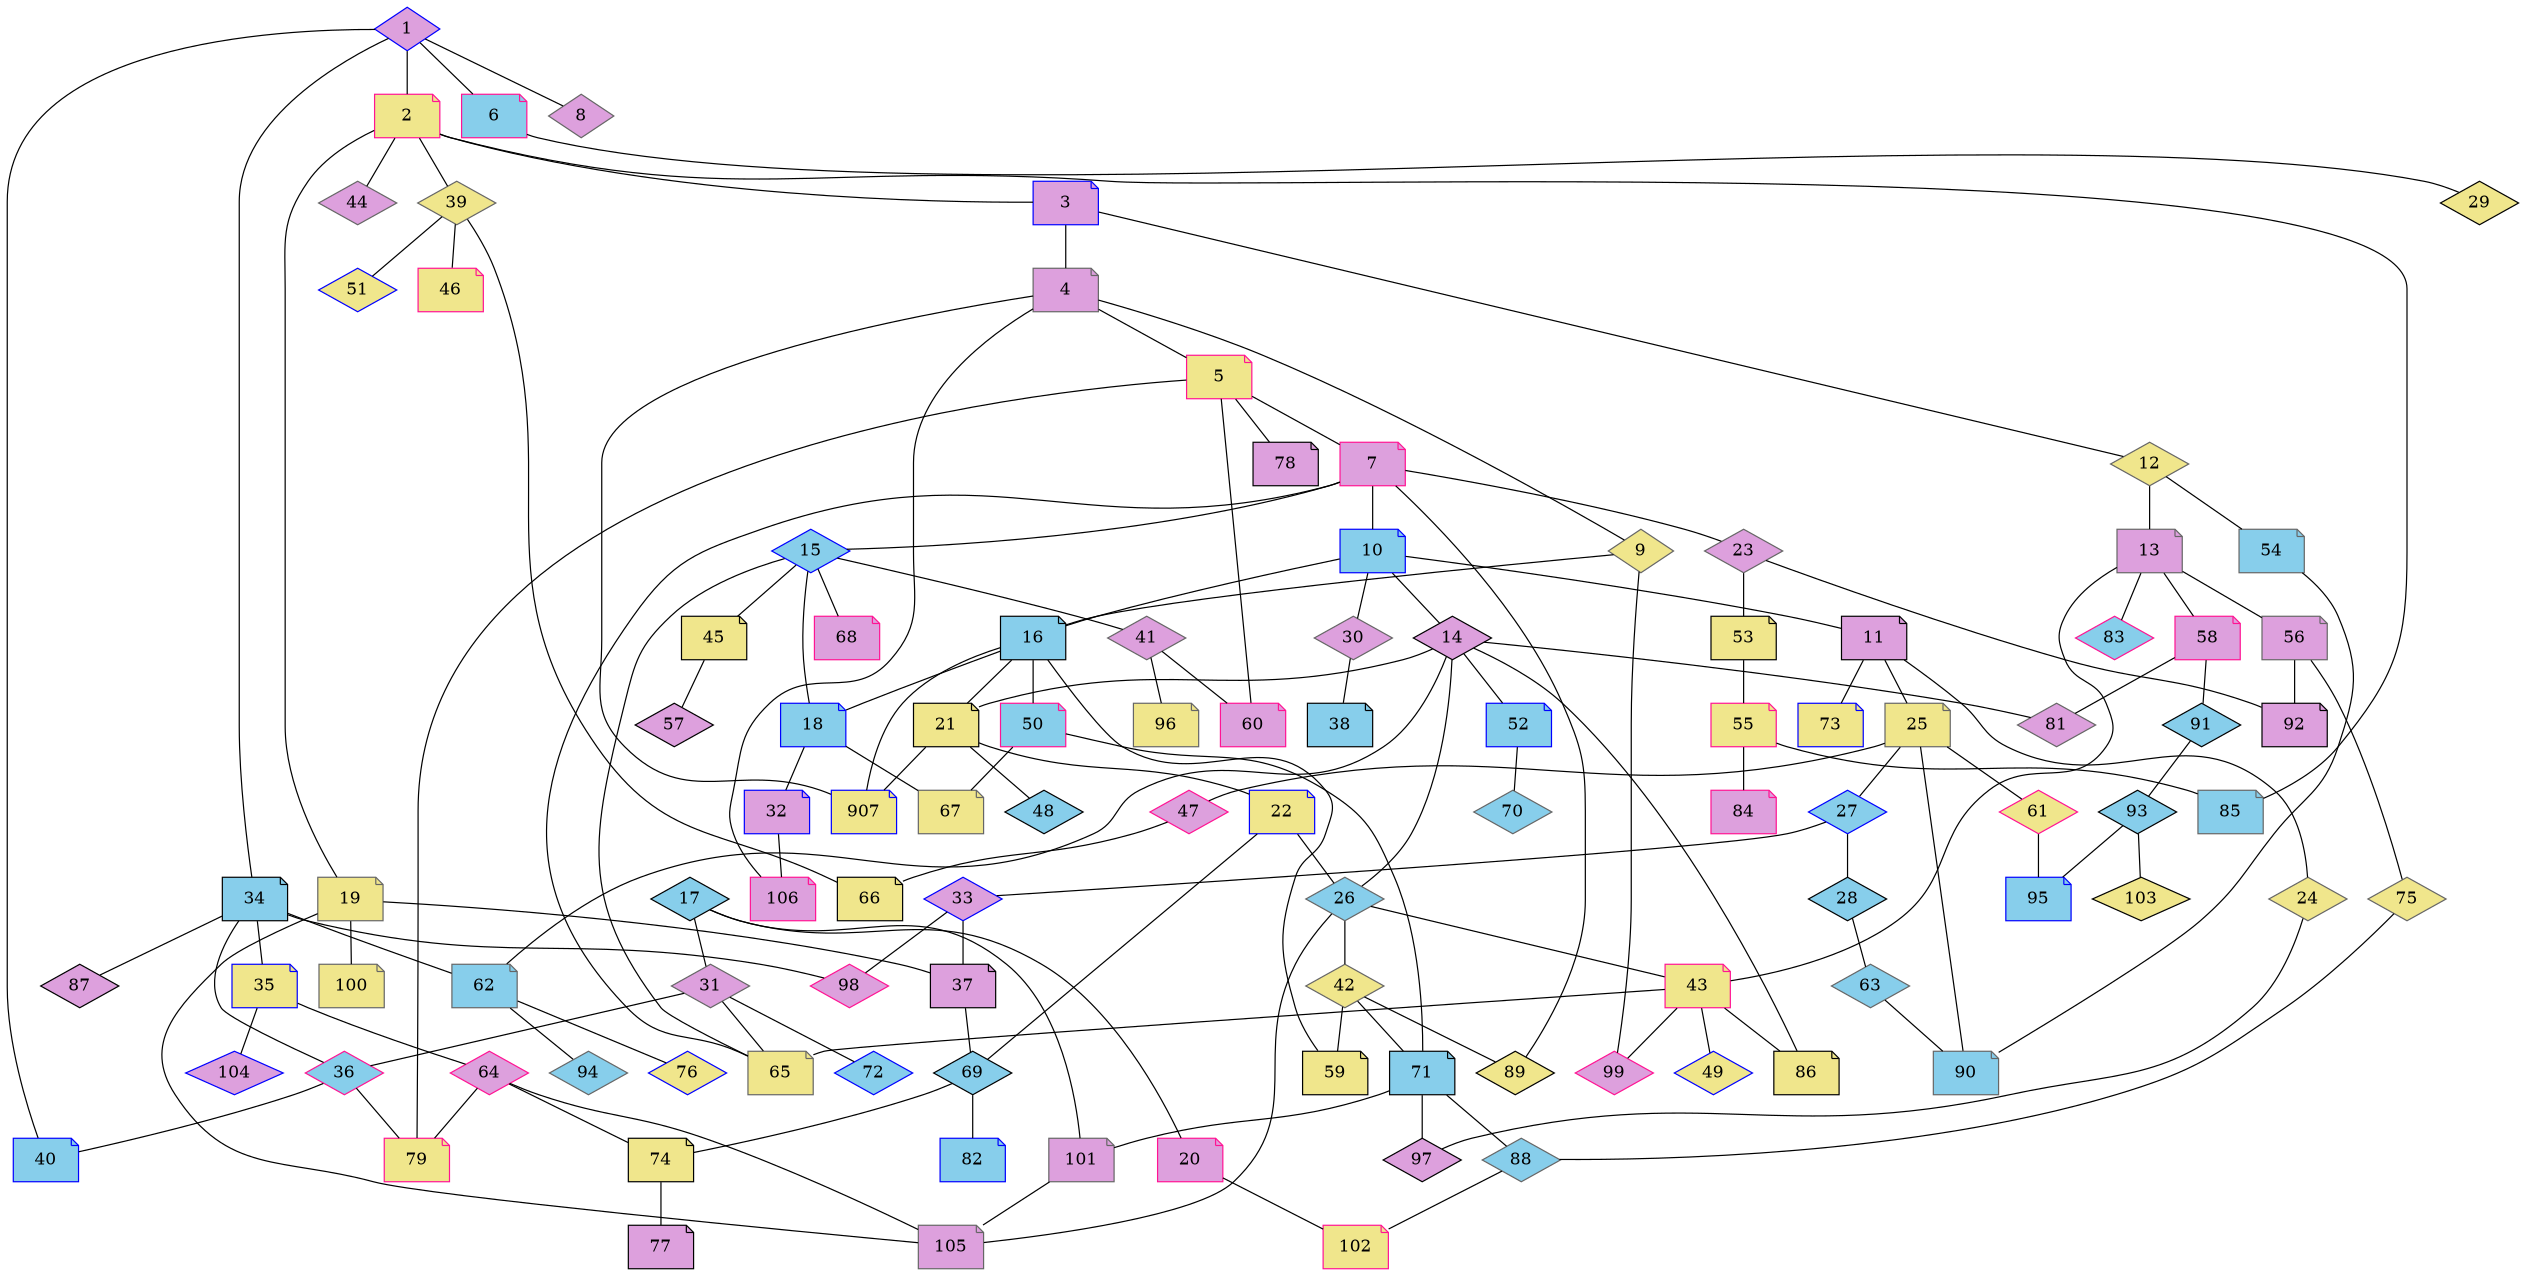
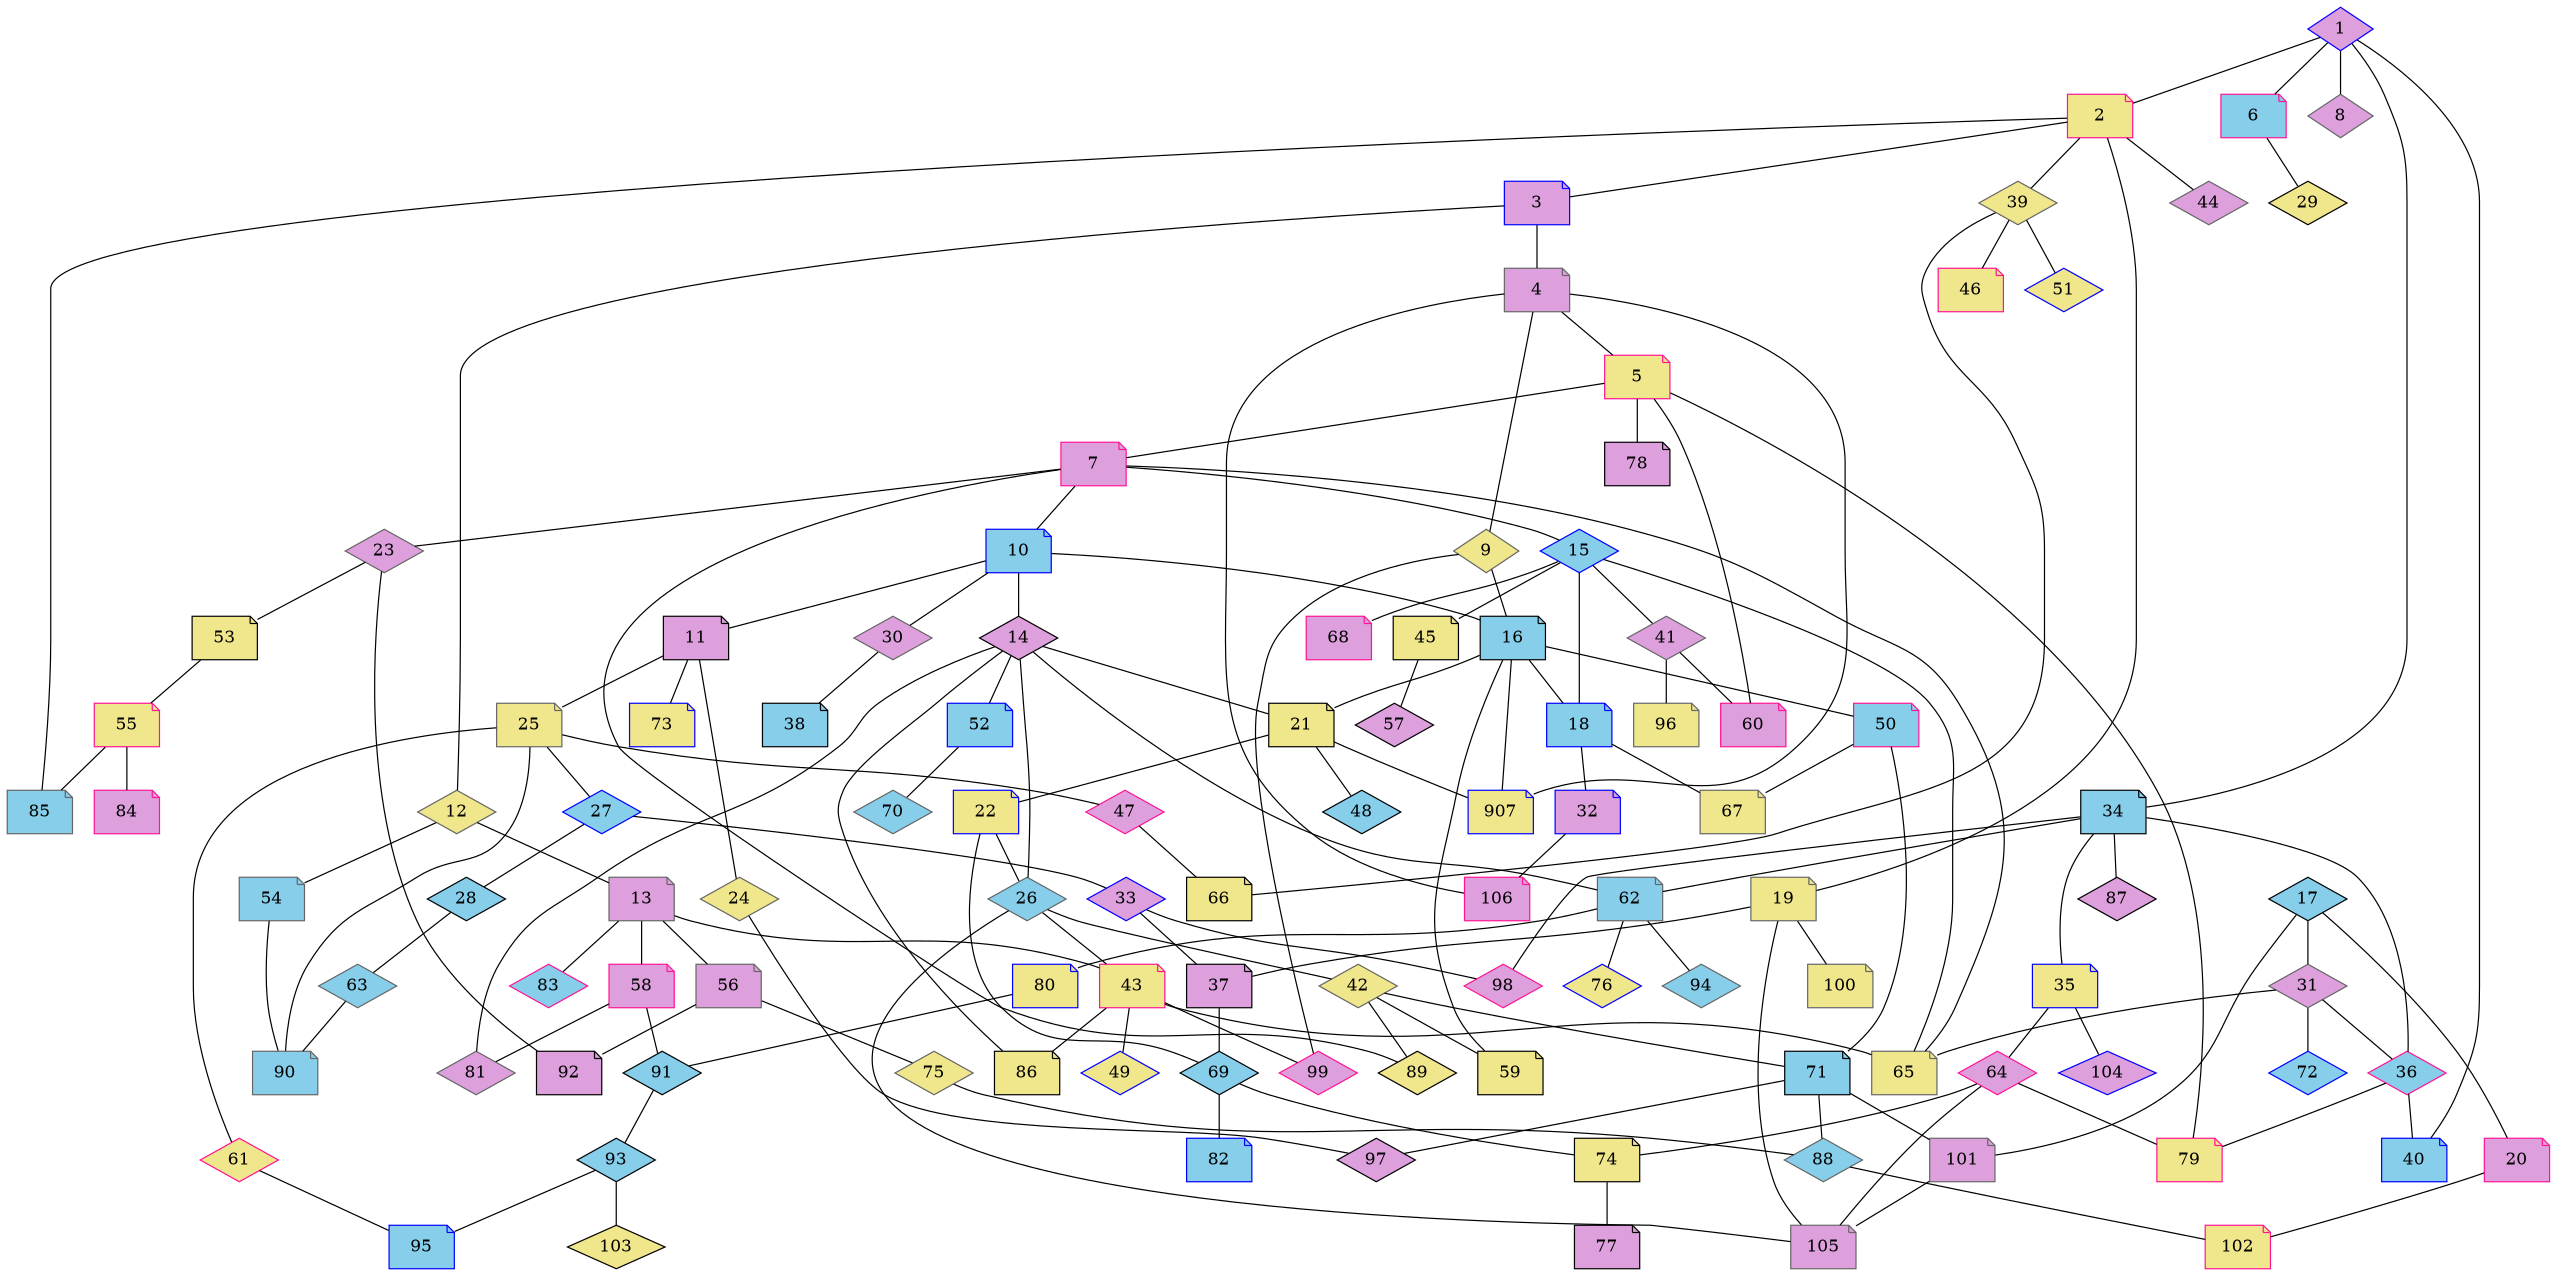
none -> (1045, 986)
